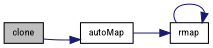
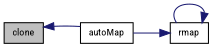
(57, 40) -> (67, 26)
